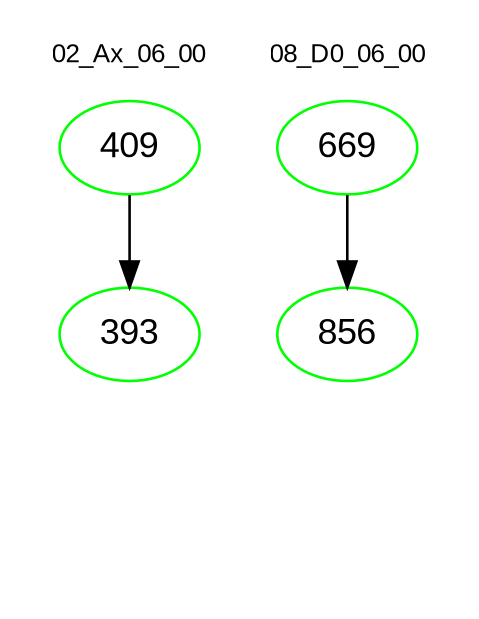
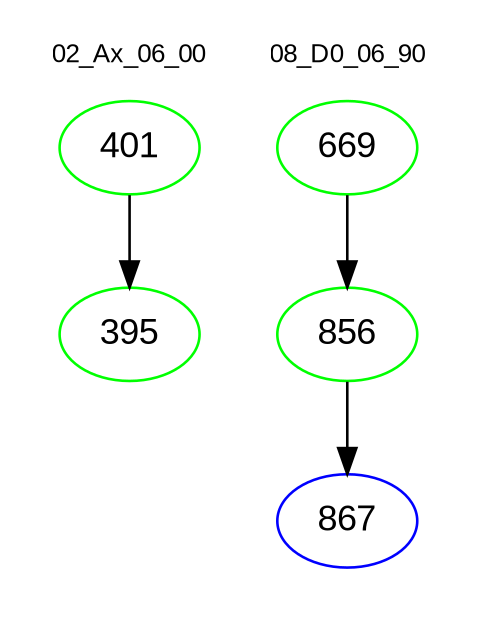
(349, 56) -> (349, 56)
(130, 148) -> (130, 148)
(130, 334) -> (130, 334)
none -> (347, 521)
